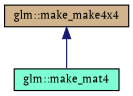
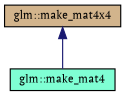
(67, 16) -> (63, 16)
